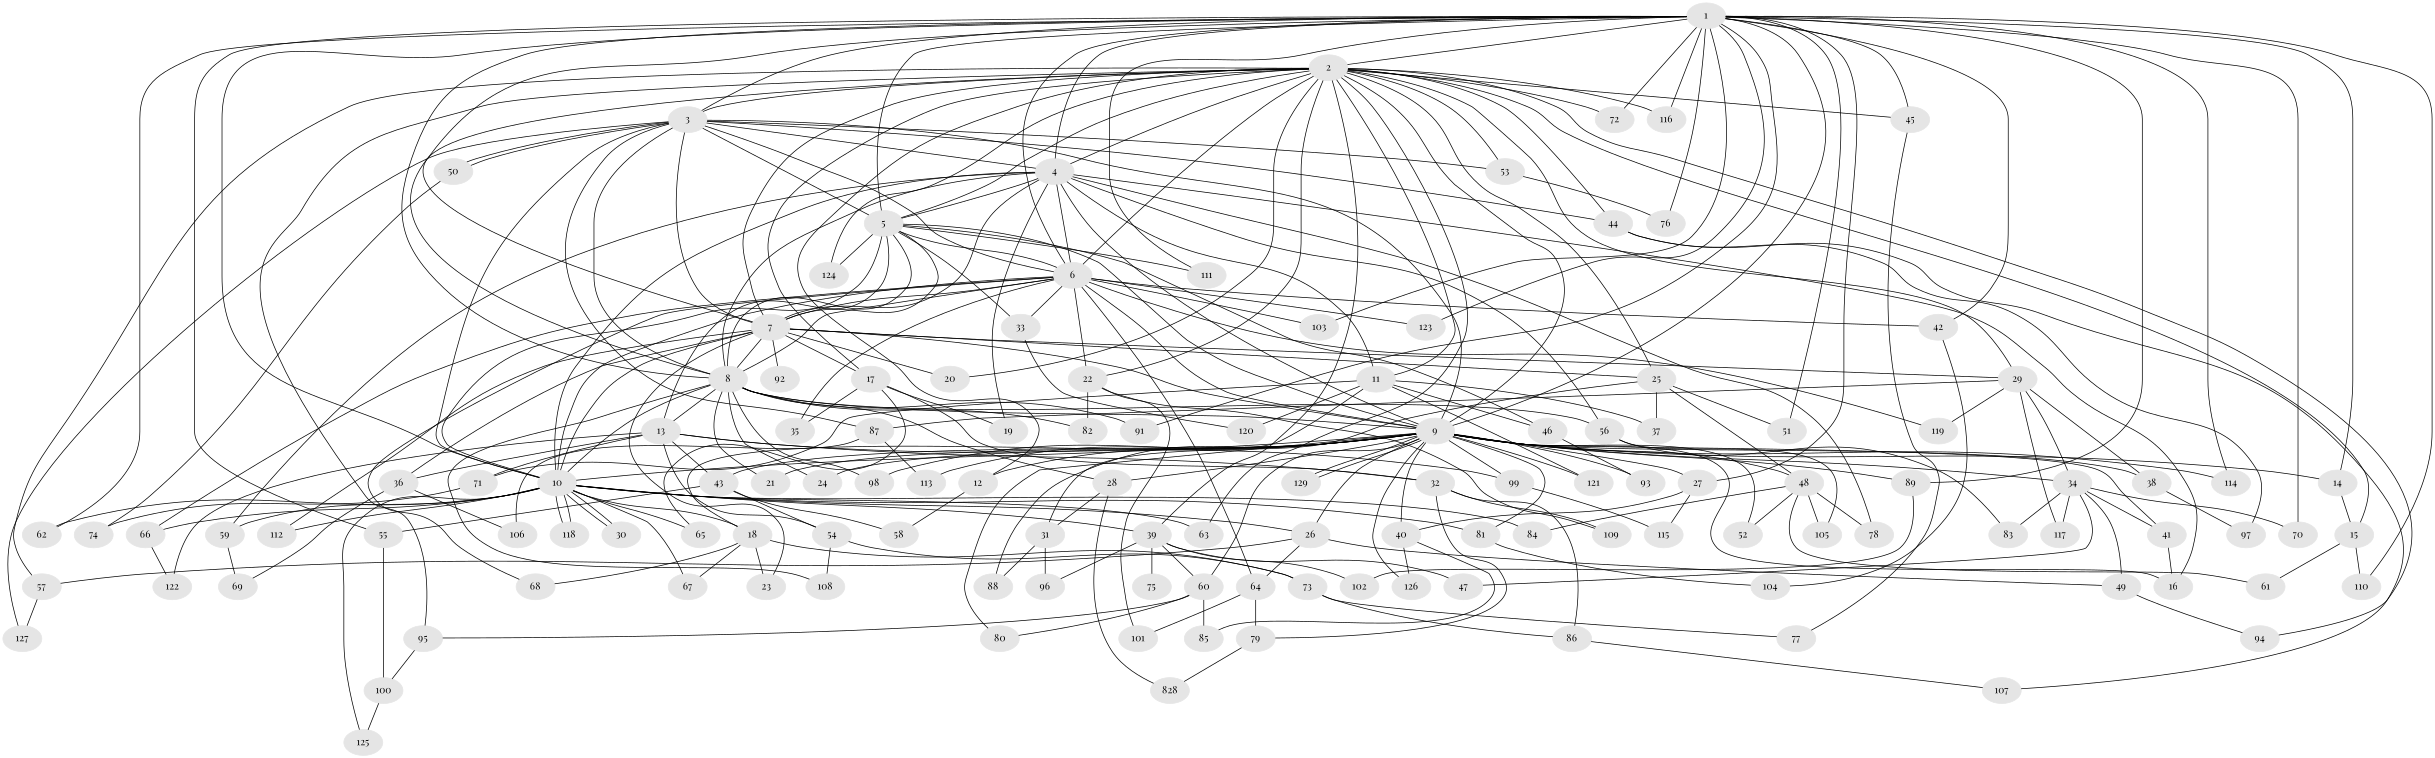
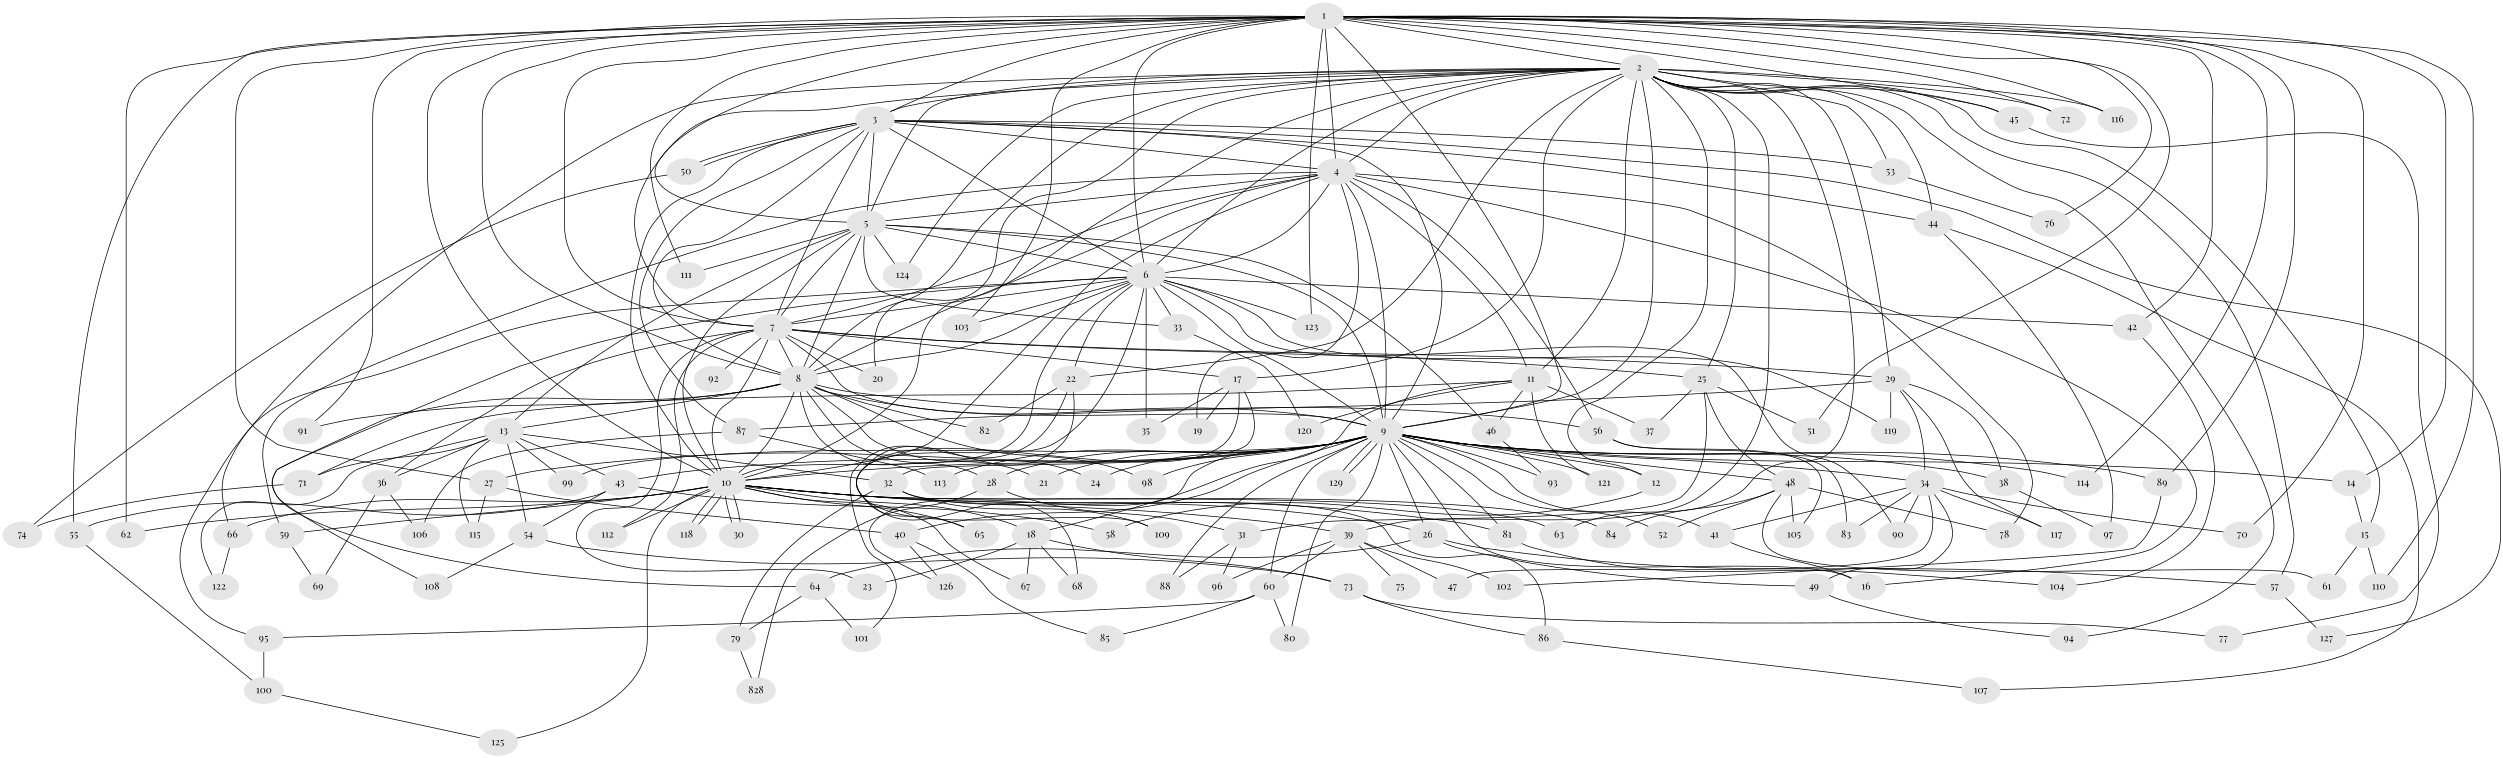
none -> (1161, 186)
(1591, 506) -> (460, 483)
none -> (1898, 535)
